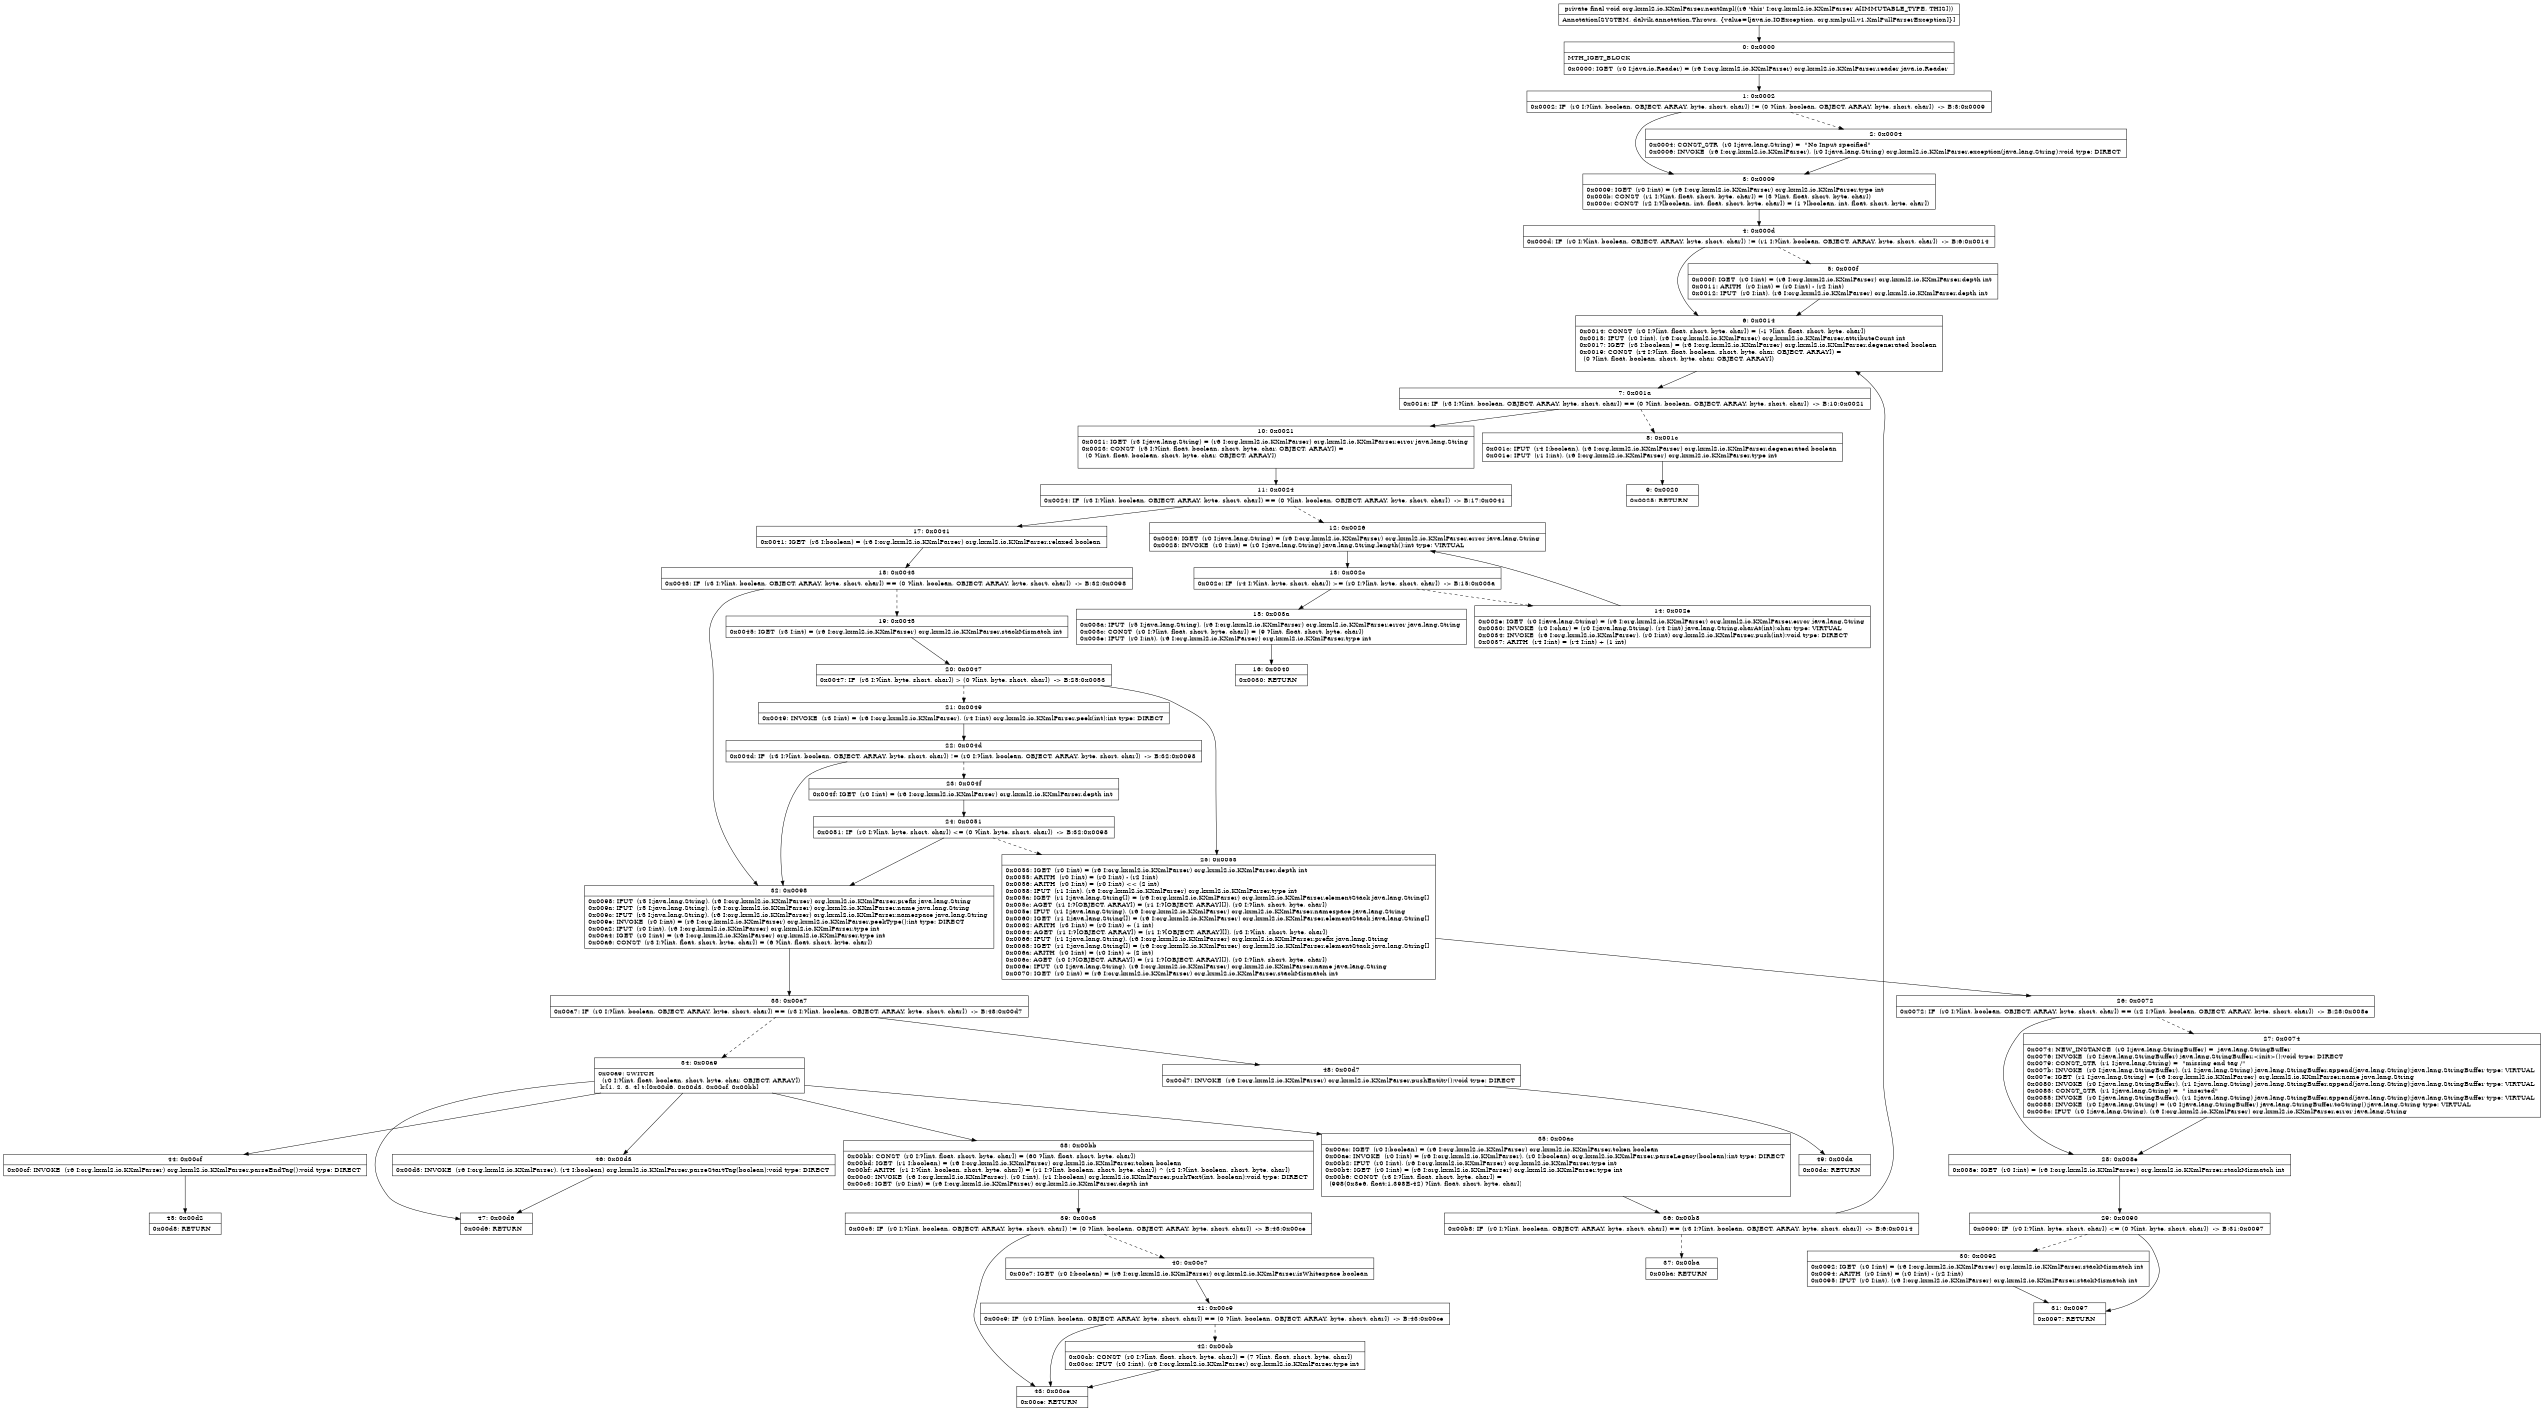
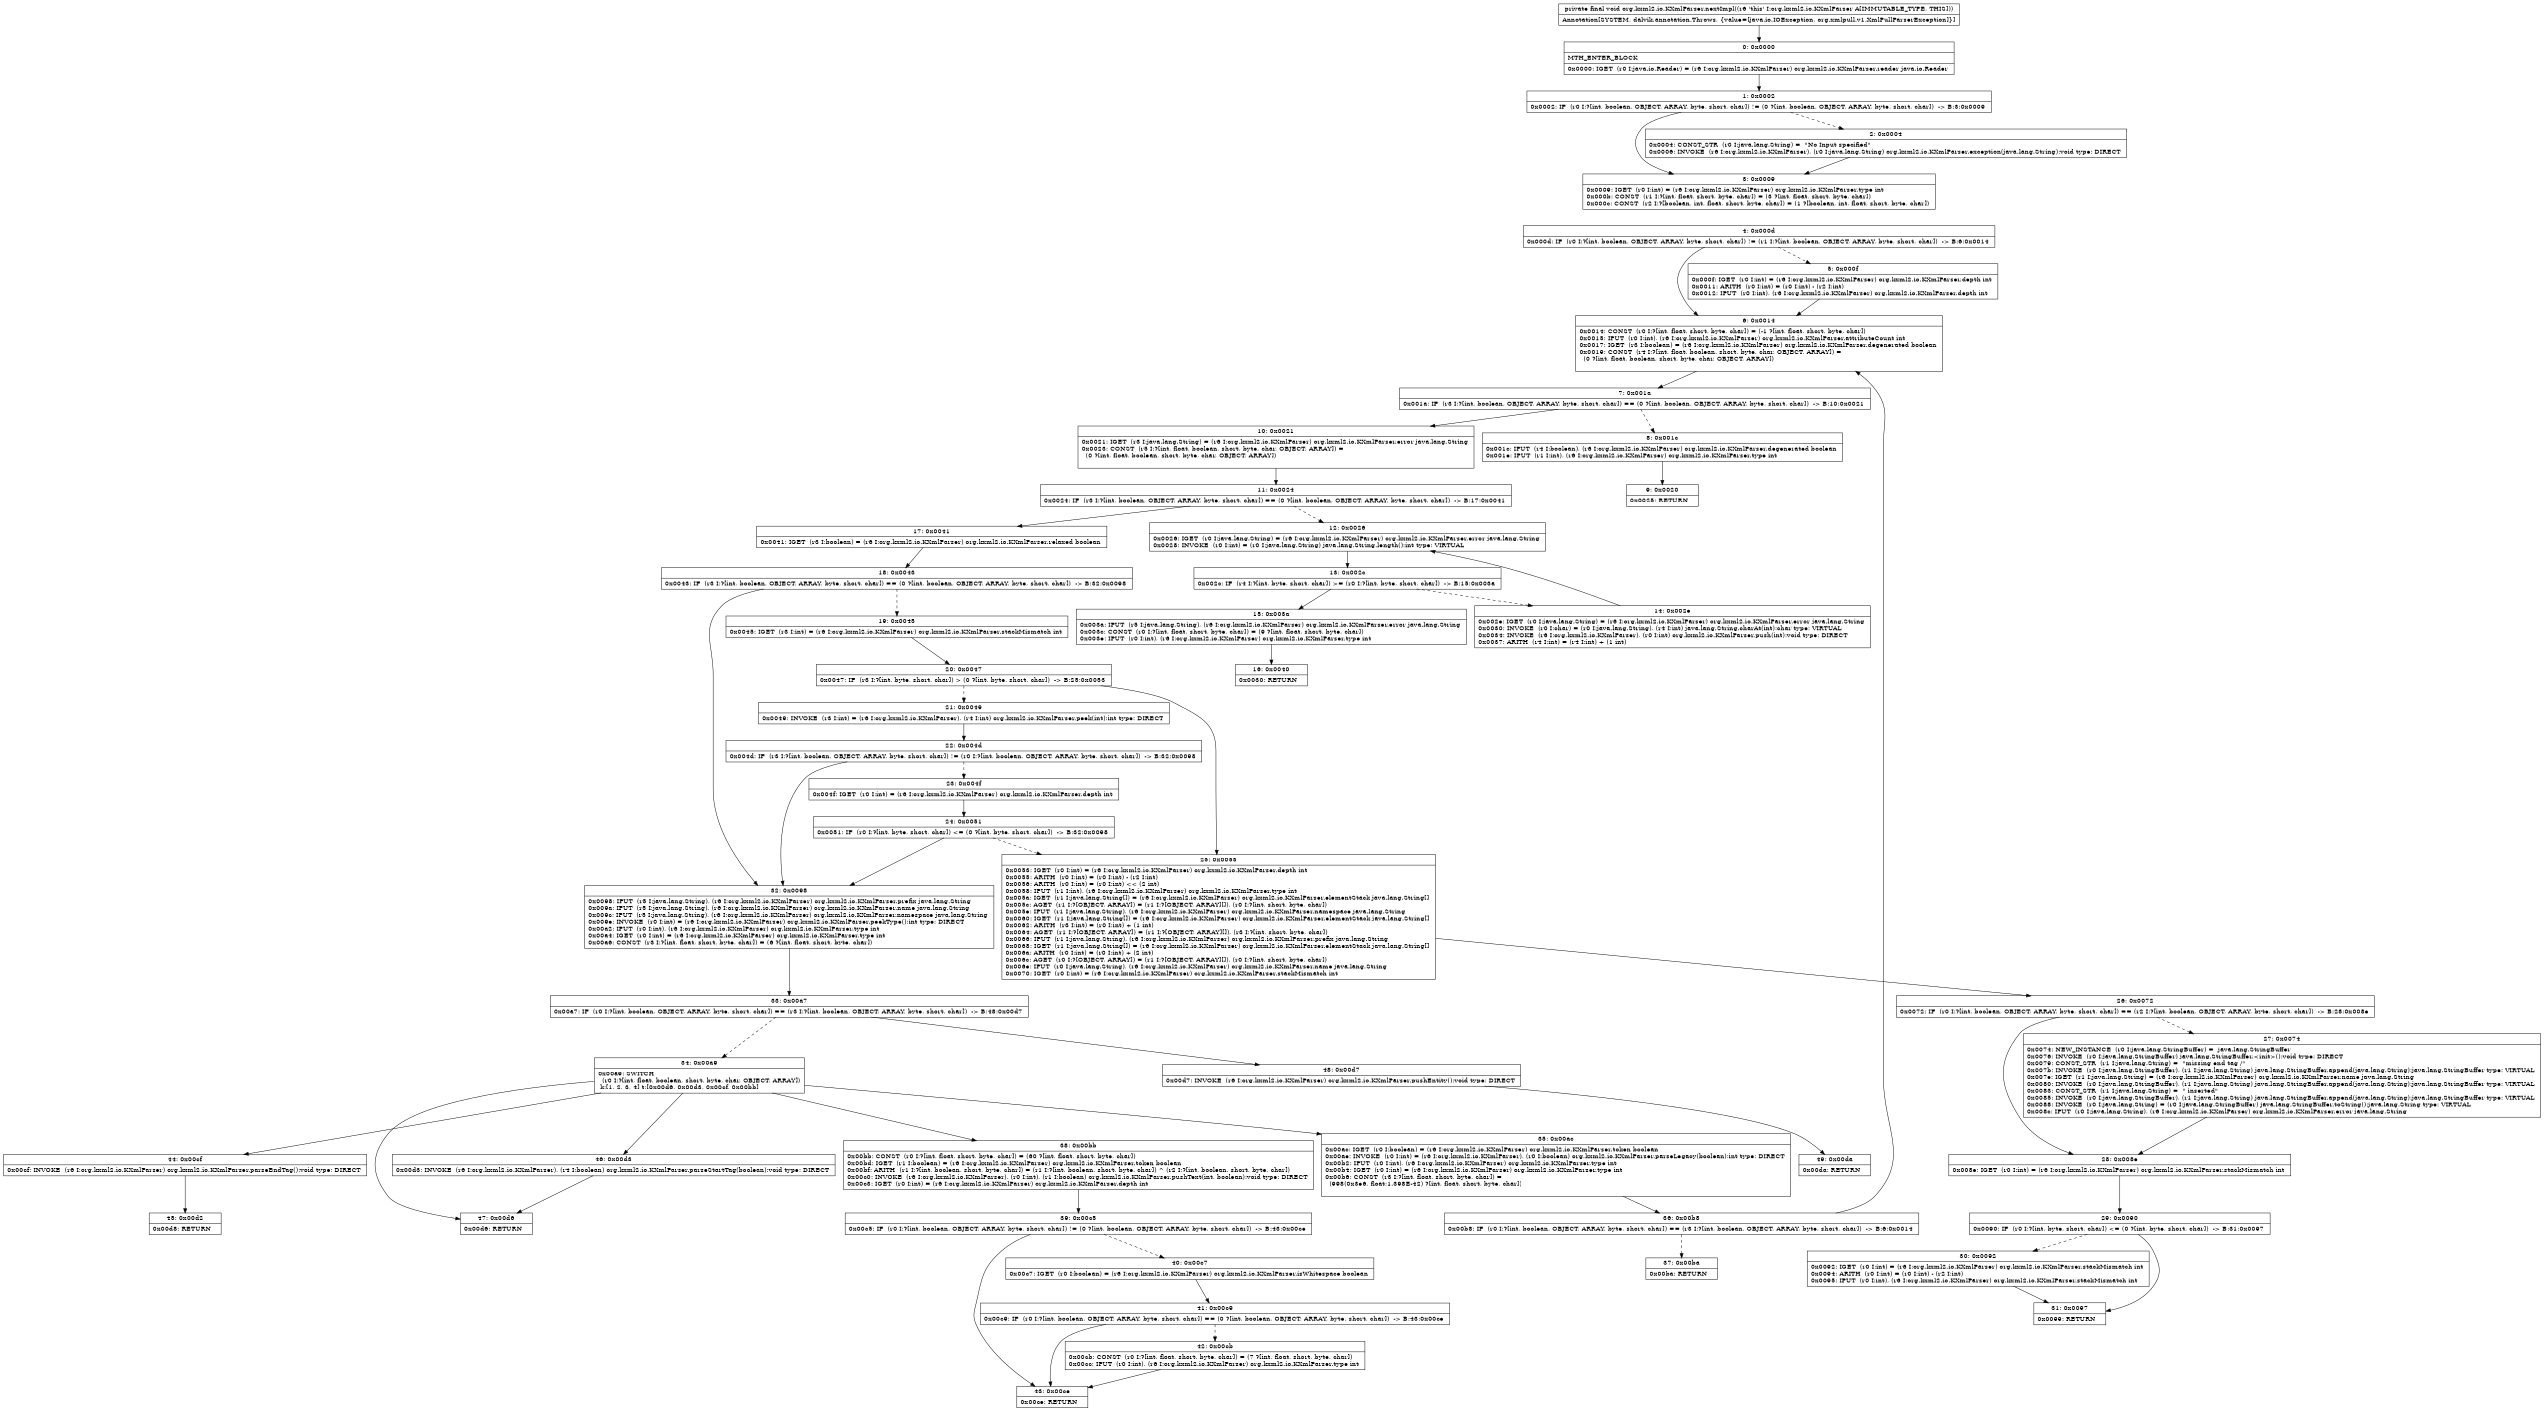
(1599, 58) -> (1603, 58)
(1759, 215) -> none
(2070, 1319) -> (2070, 1319)
